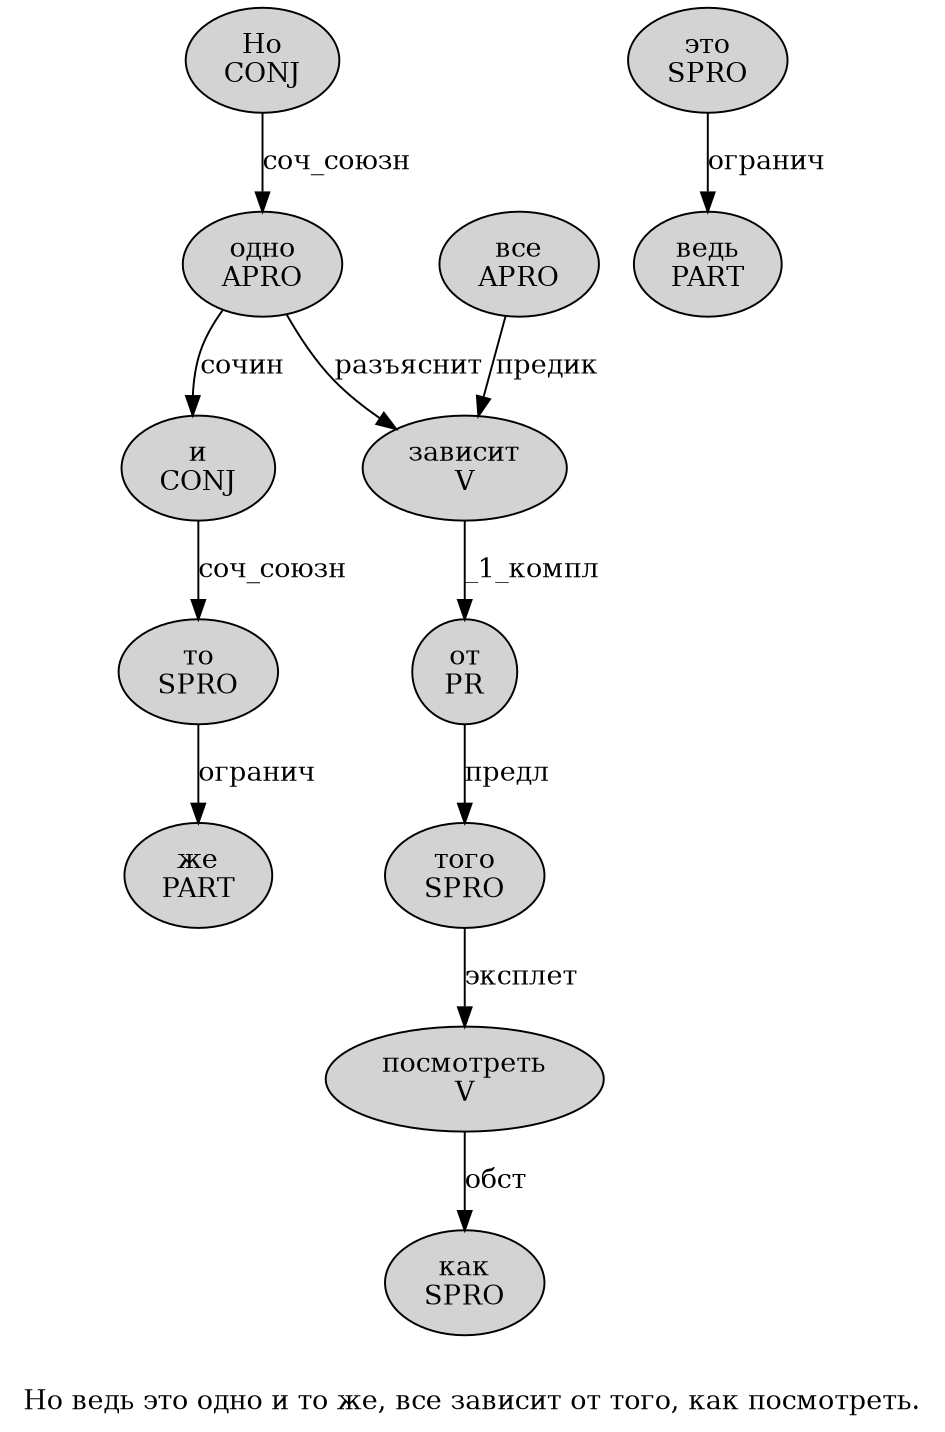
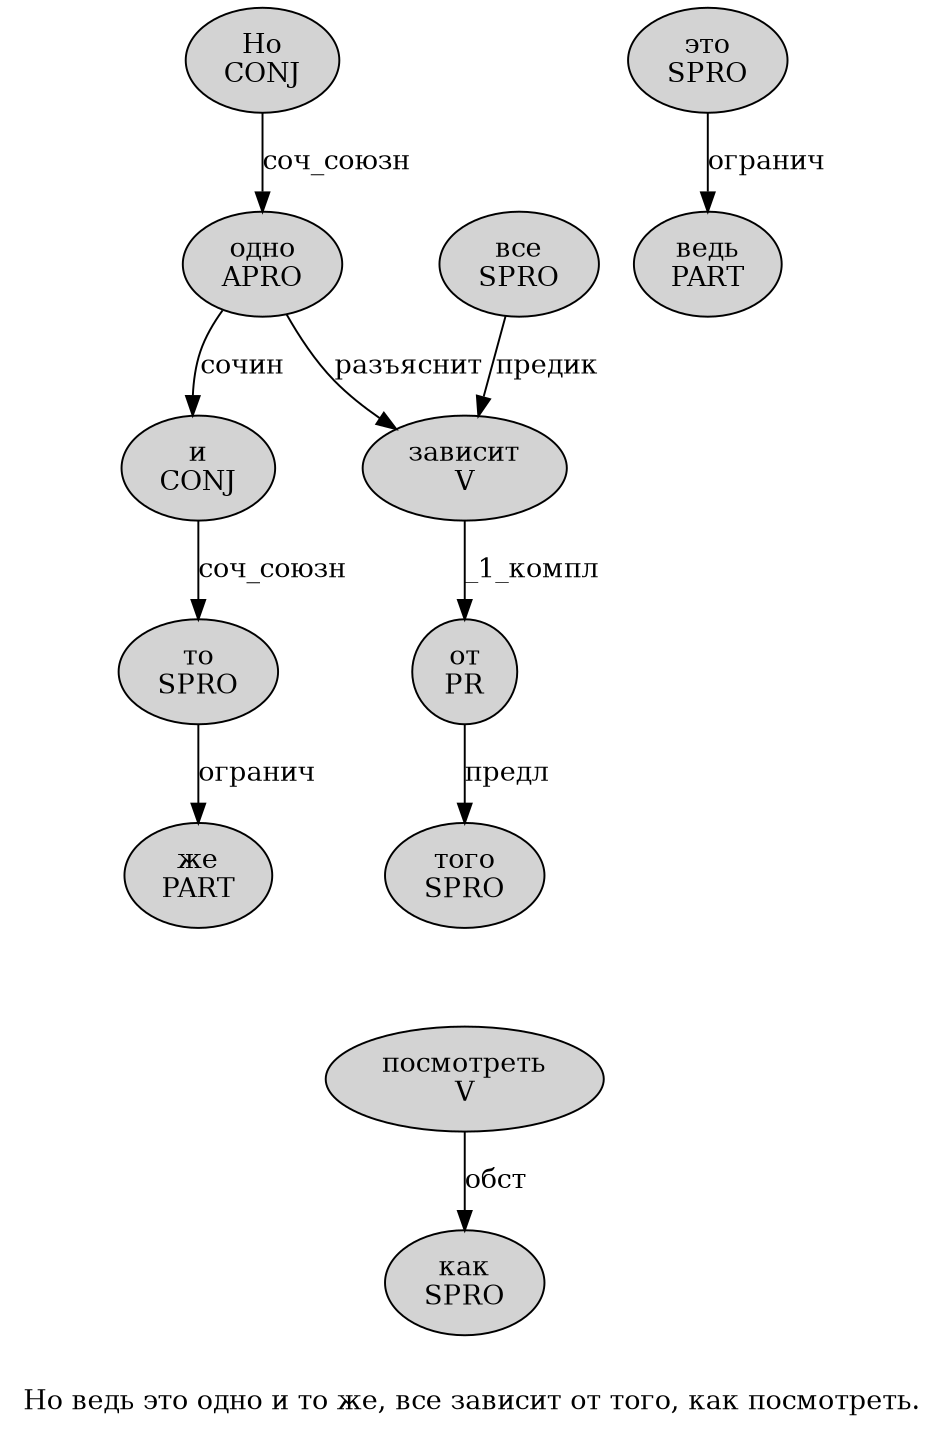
(519, 264) -> (519, 264)
(465, 967) -> none
